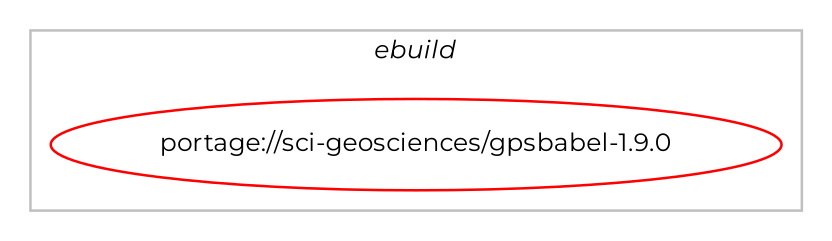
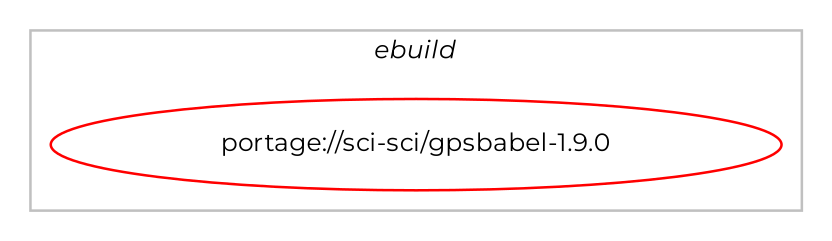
(416, 145) -> (416, 145)
